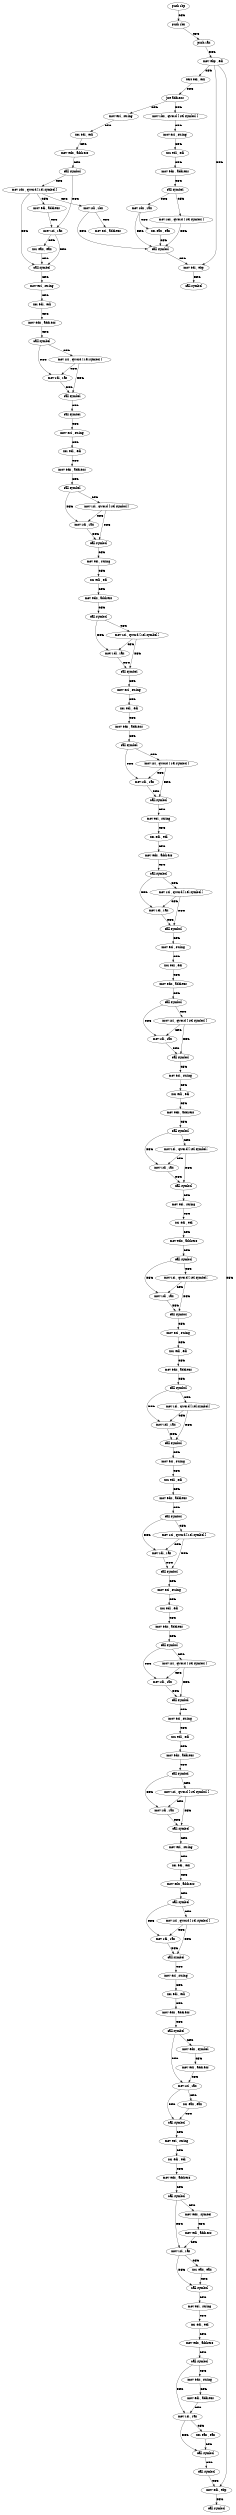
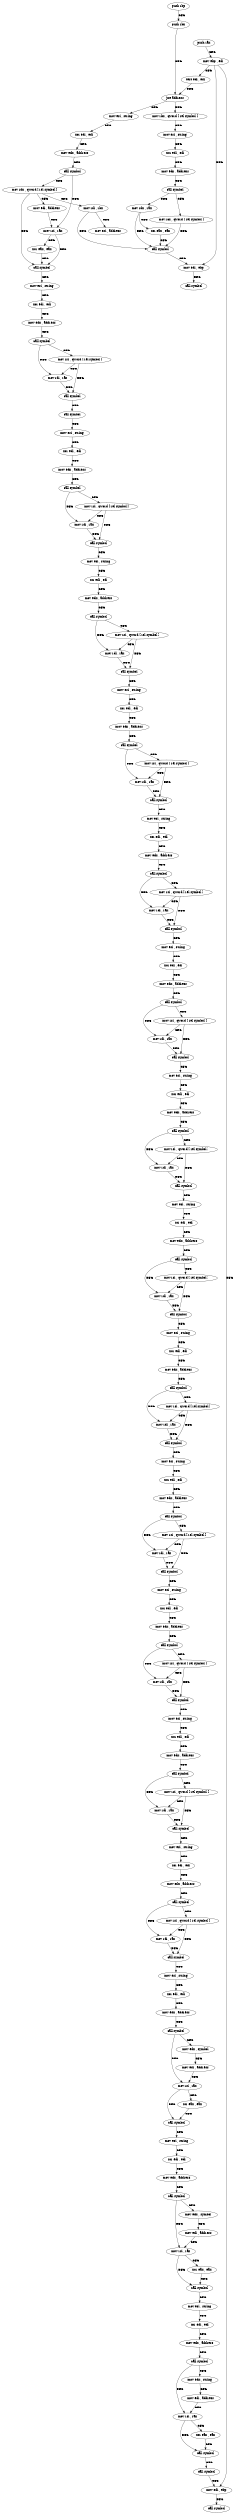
(190, 33) -> (175, 60)
(212, 52) -> (212, 52)
